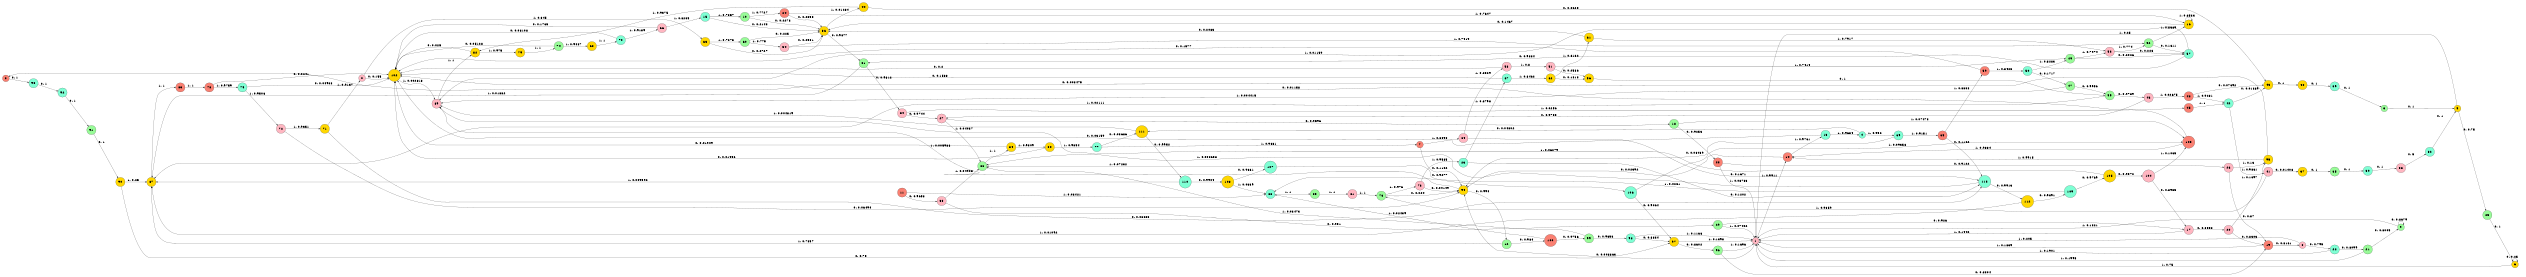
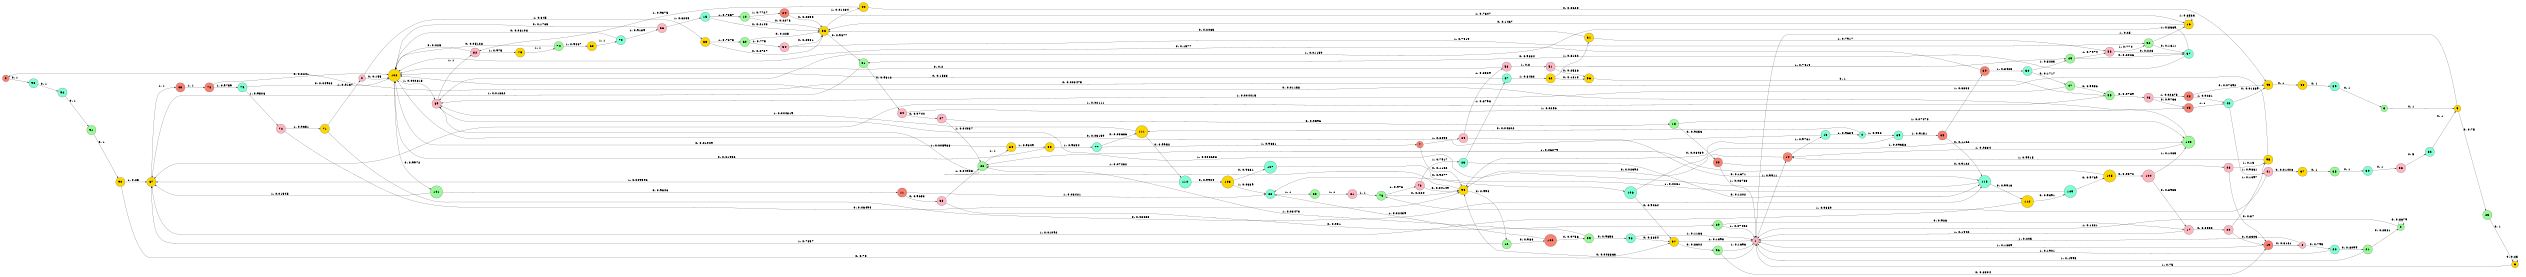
(475, 53) -> (475, 53)
(1547, 117) -> (2168, 104)
(2189, 142) -> (2189, 142)
(1441, 160) -> (1441, 160)
none -> (437, 192)
(2384, 230) -> (2384, 230)
